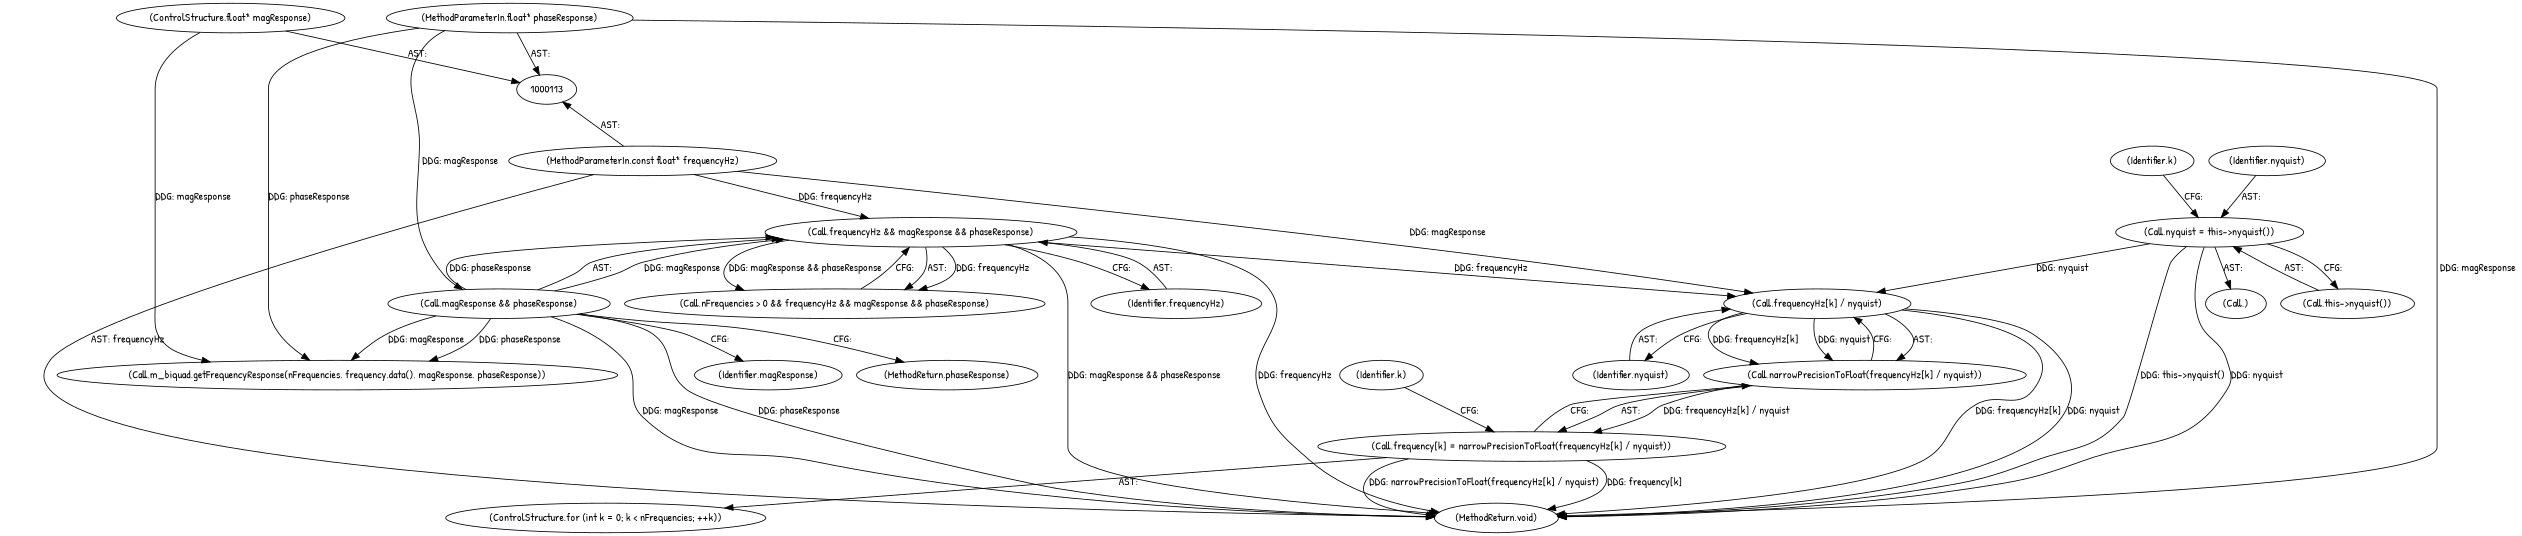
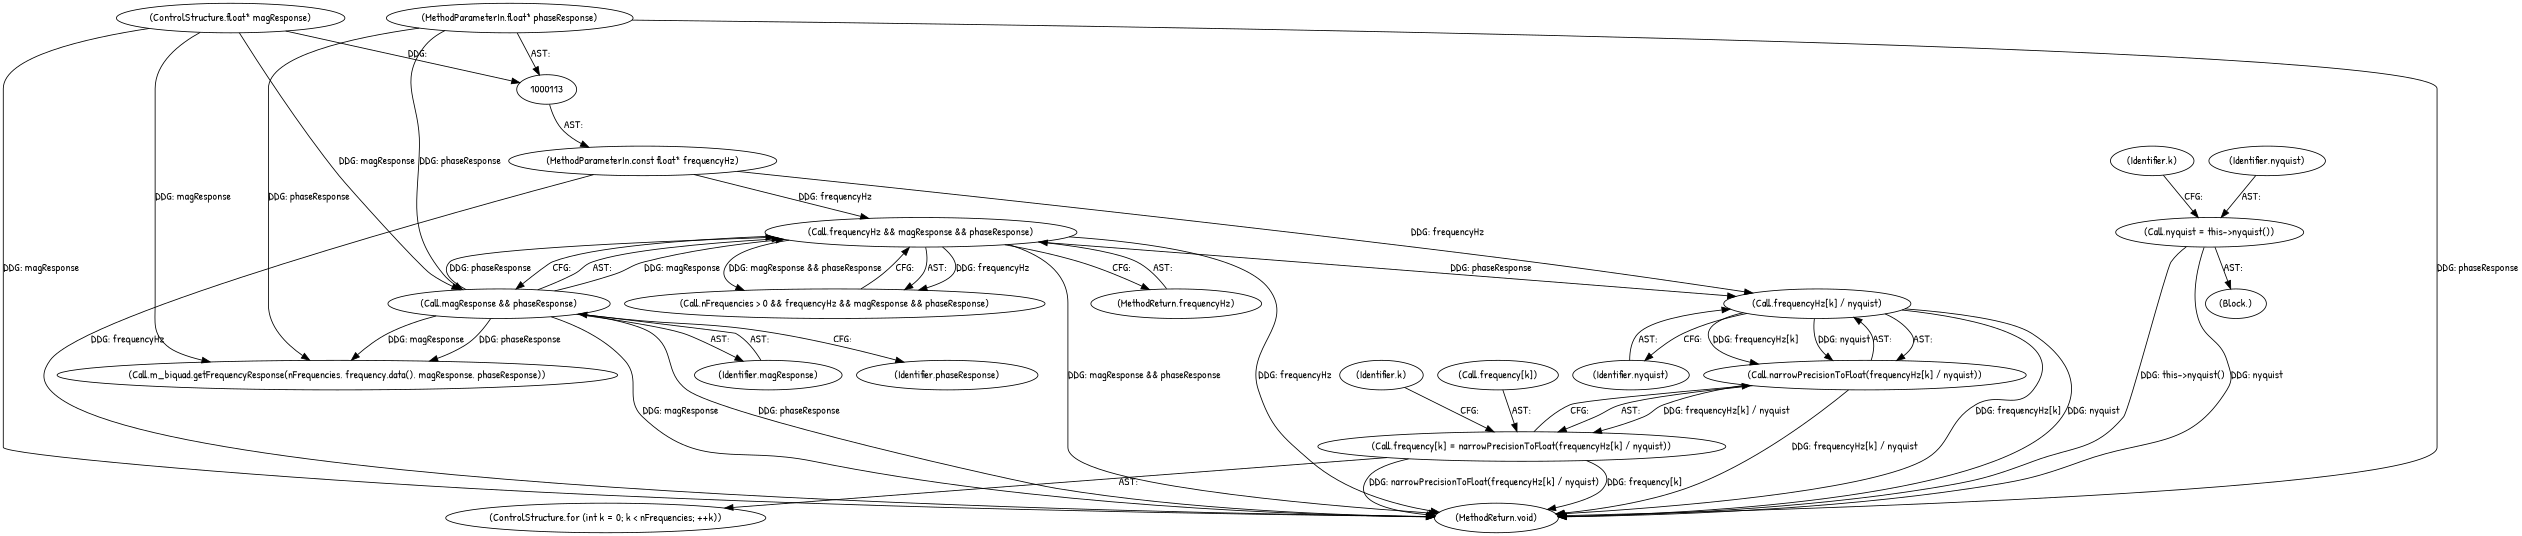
(419, 54) -> (419, 54)
(597, 127) -> (561, 128)
(460, 161) -> (460, 161)
none -> (335, 170)
(1448, 232) -> (1448, 232)
none -> (604, 250)
(2018, 267) -> none
(1491, 268) -> (1491, 268)
(2478, 268) -> (2478, 268)
(1176, 304) -> (1176, 304)
(2236, 304) -> (2236, 304)
(2348, 304) -> none
none -> (717, 331)
(128, 339) -> (128, 339)
(722, 339) -> (722, 339)
(1884, 339) -> (1884, 339)
(947, 375) -> (947, 375)
none -> (1498, 375)
none -> (1717, 476)
none -> (452, 487)
